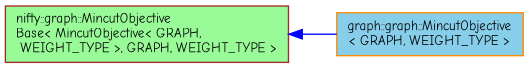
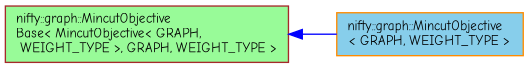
(430, 34) -> (430, 34)
